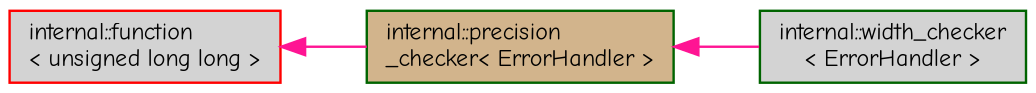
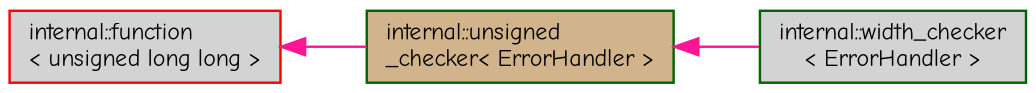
(520, 47) -> (520, 47)
